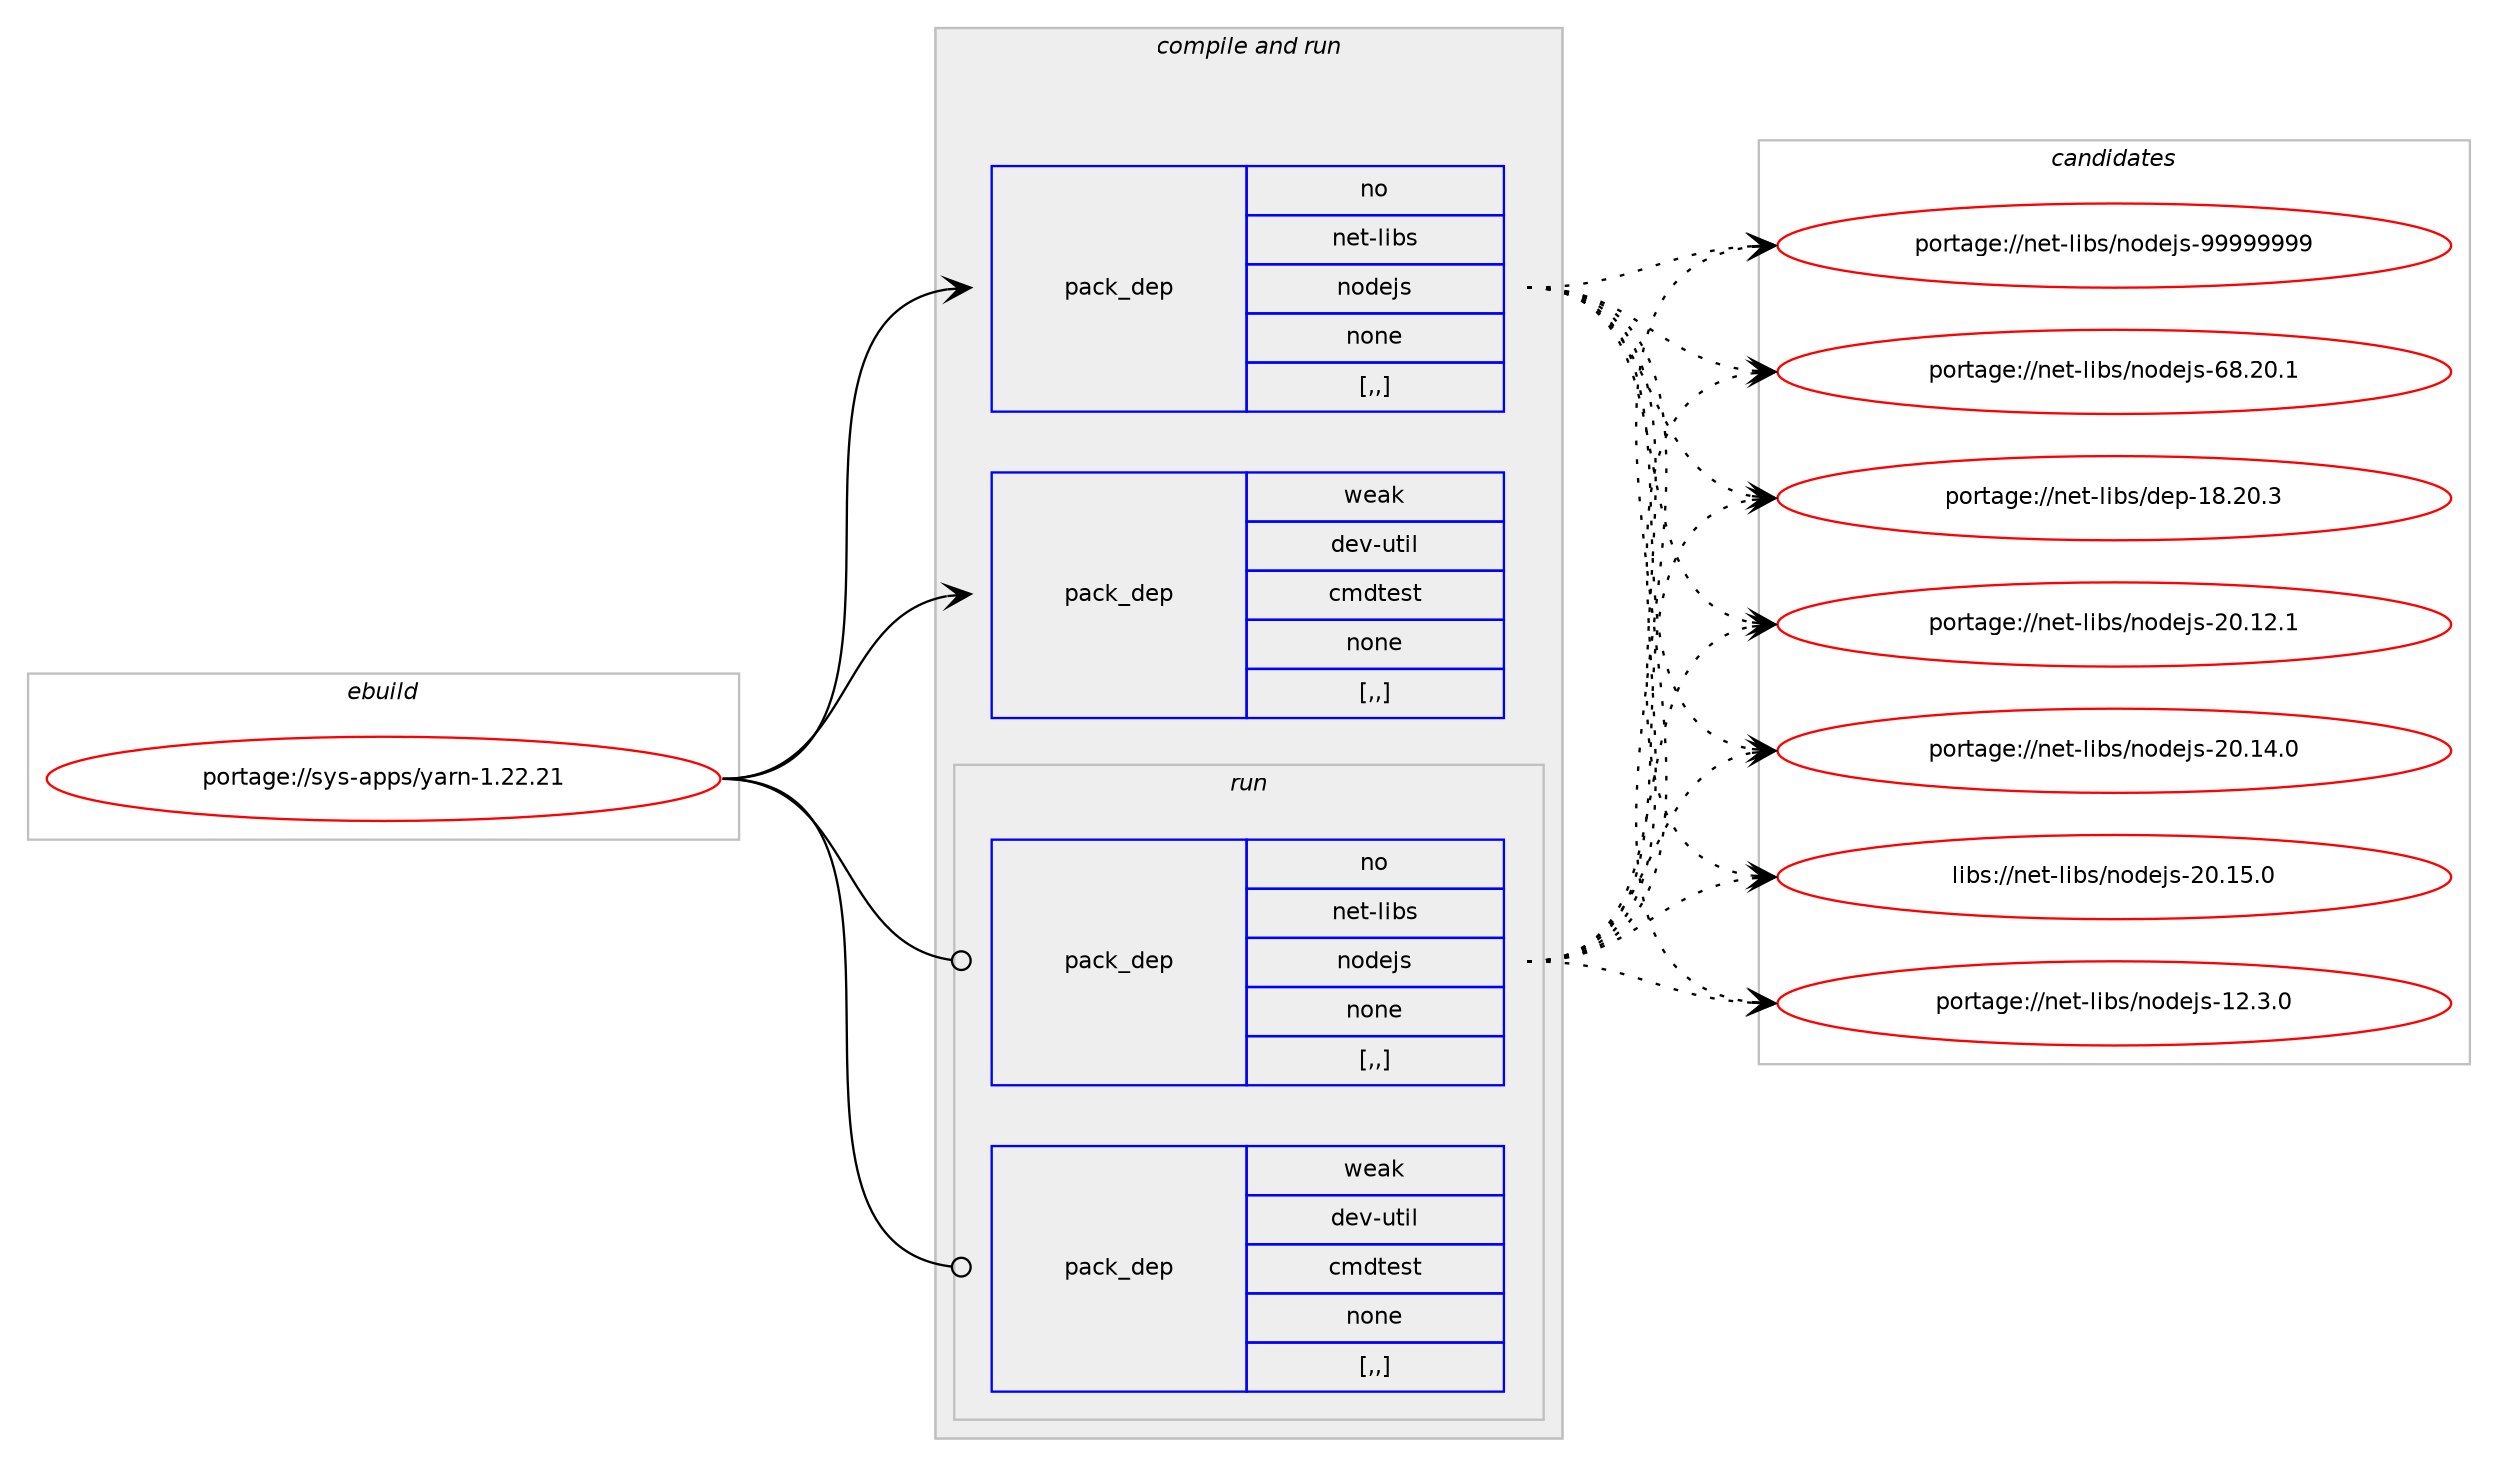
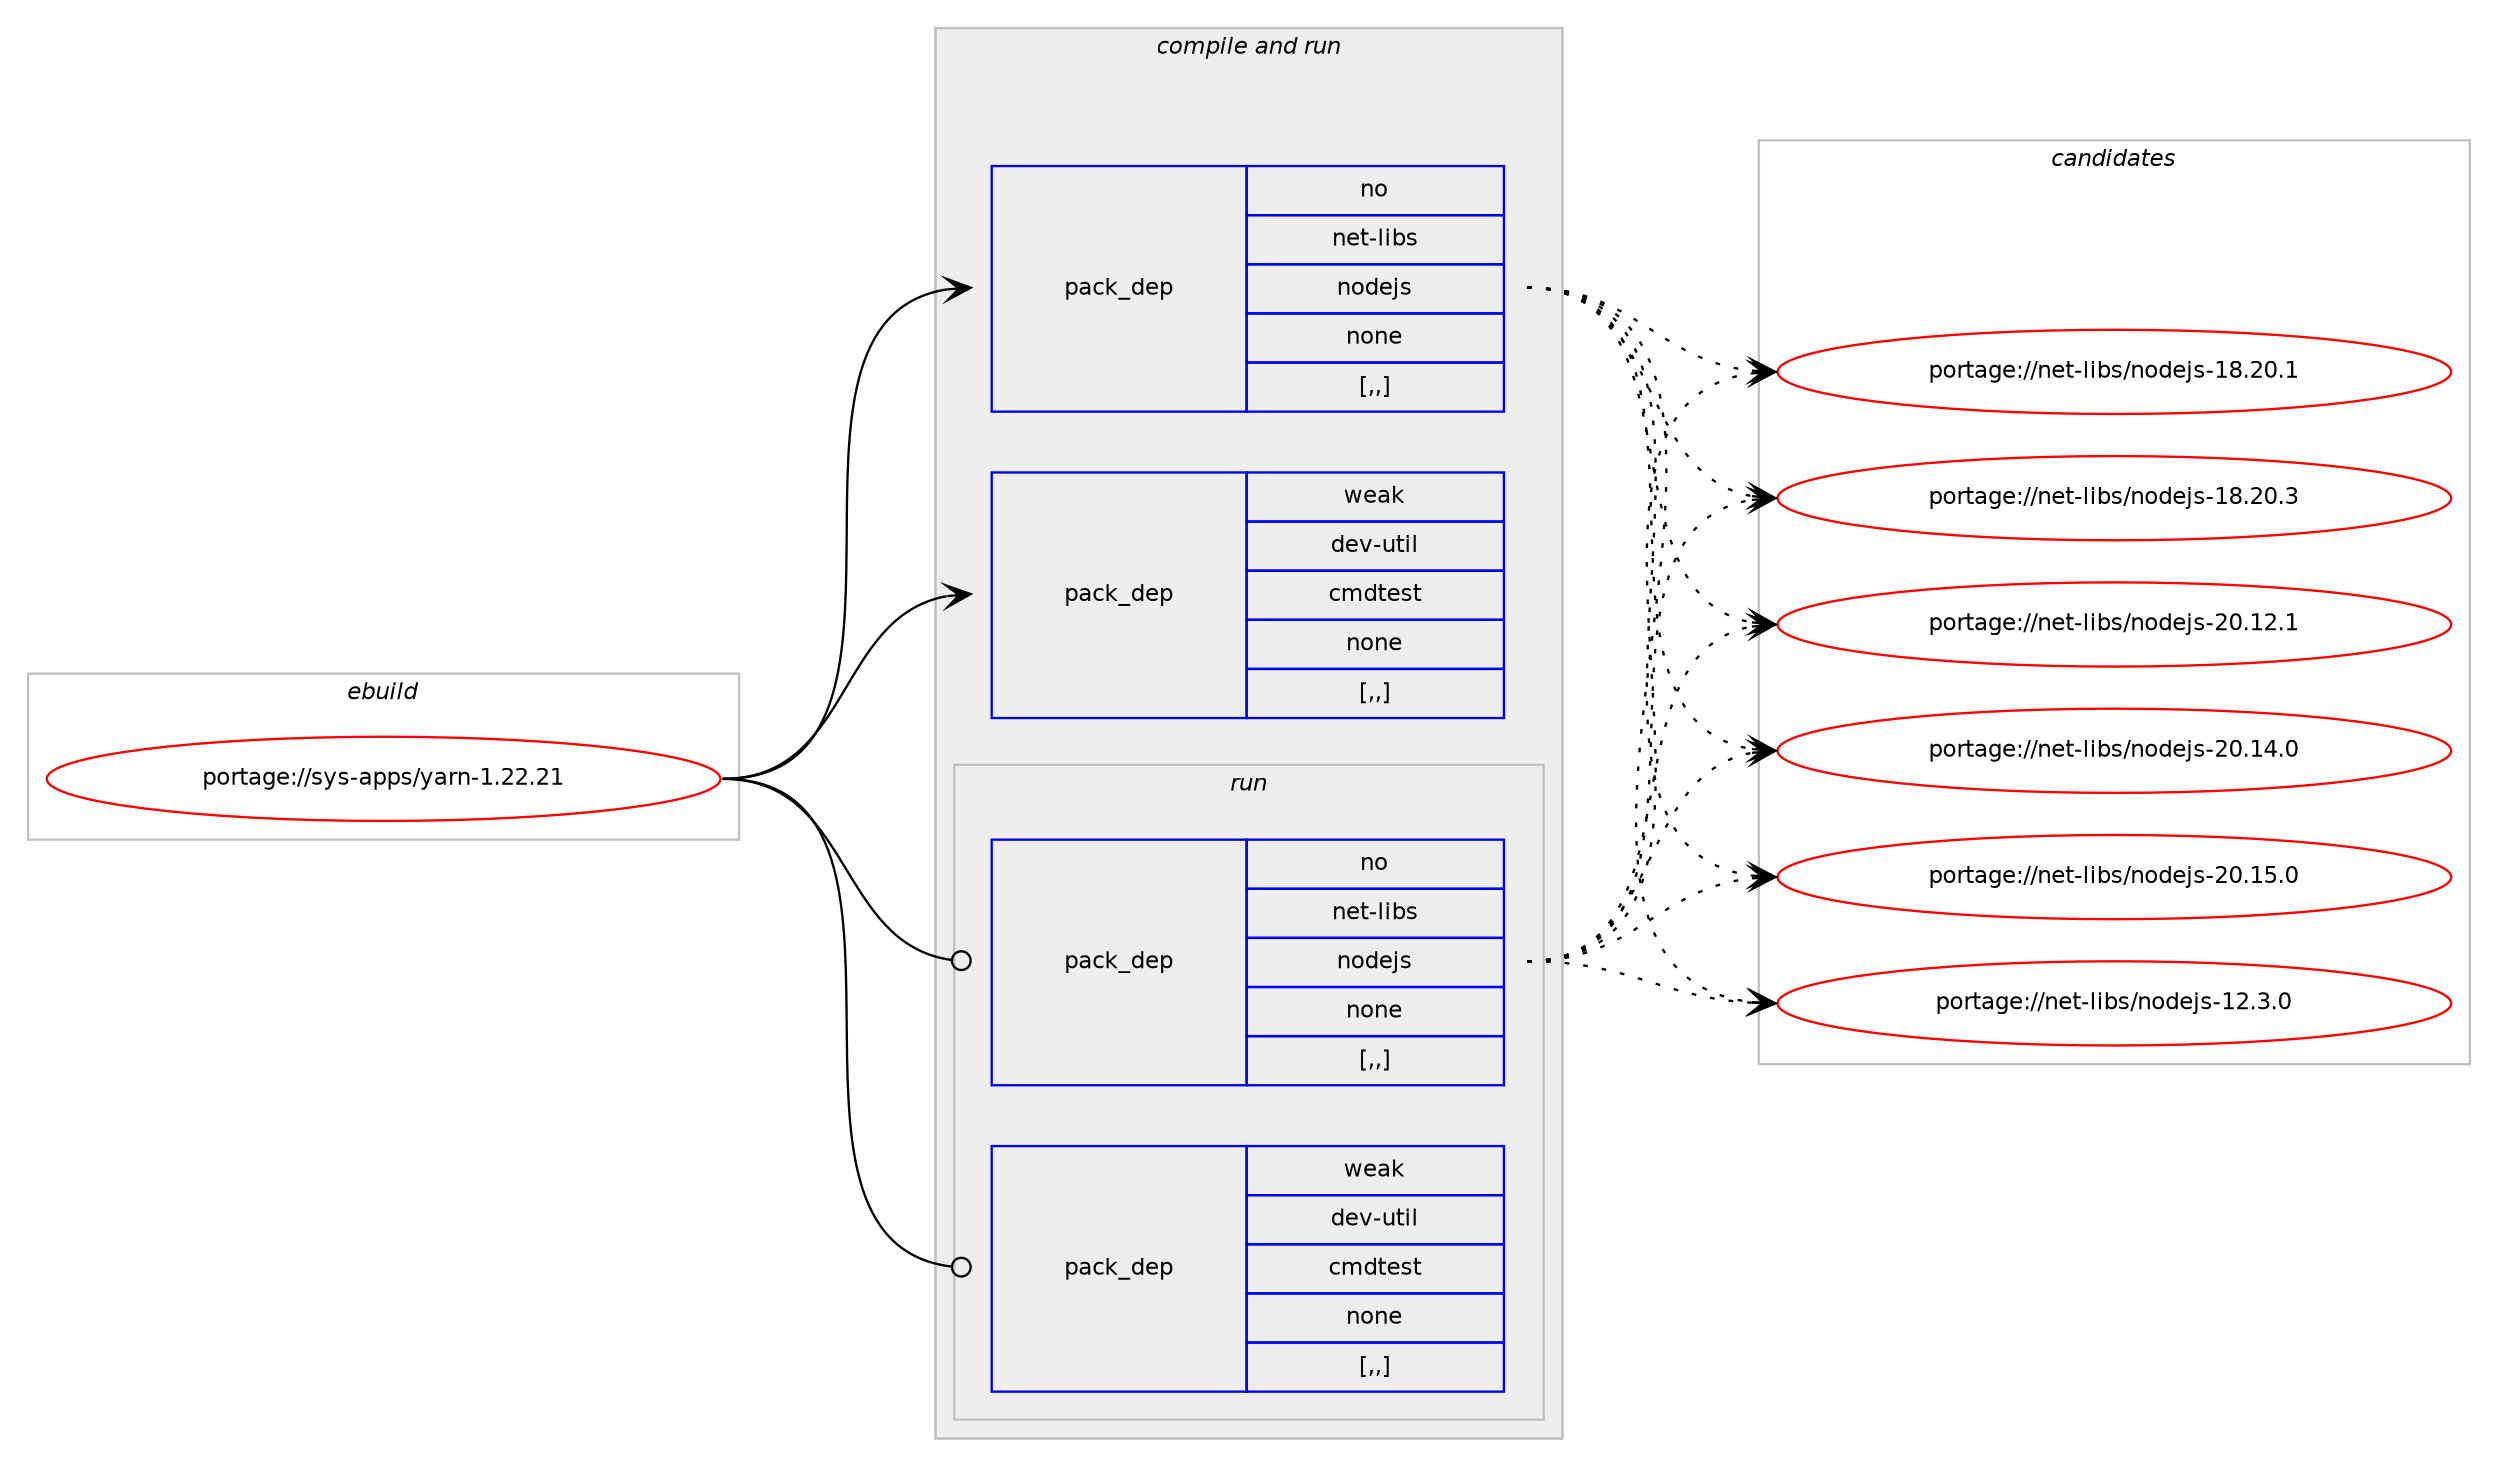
(2114, 246) -> none
(2114, 372) -> (2114, 372)
(2114, 498) -> (2114, 498)
(2114, 877) -> (2114, 877)
